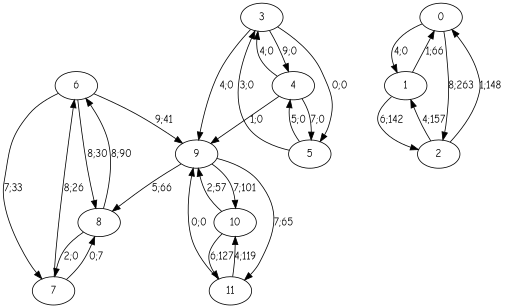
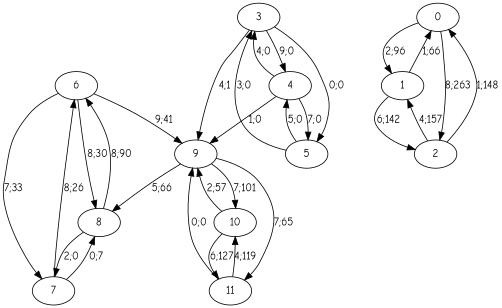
(401, 51) -> (396, 51)
(227, 86) -> (225, 86)
